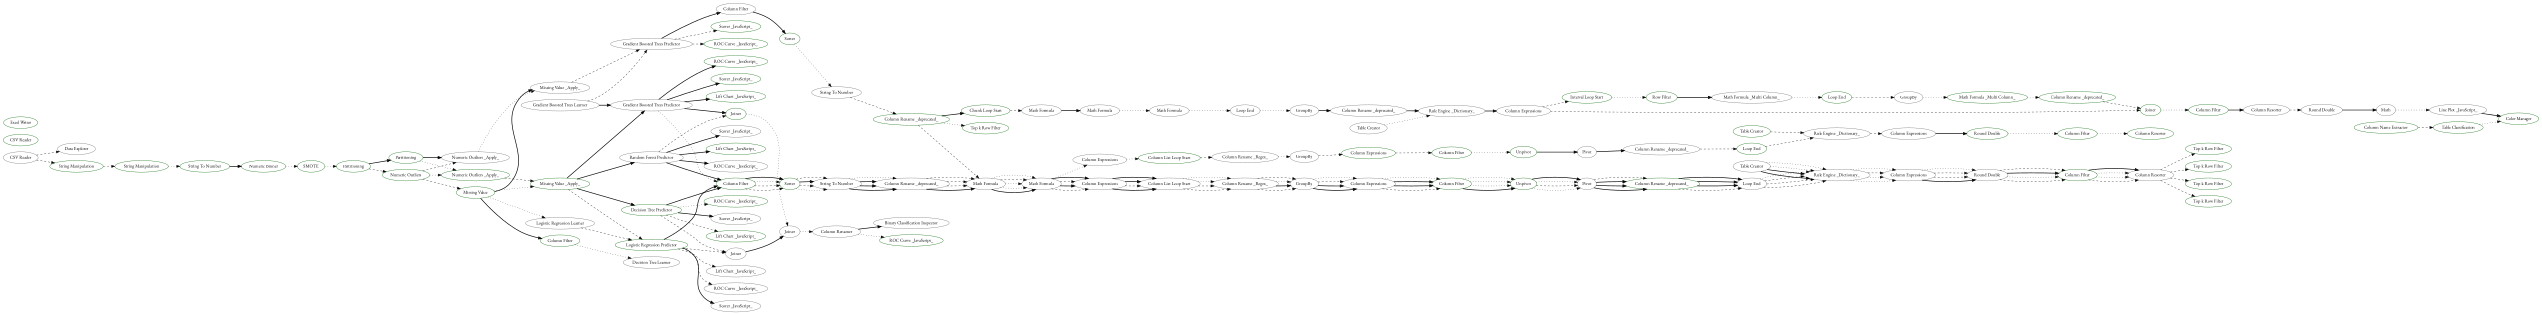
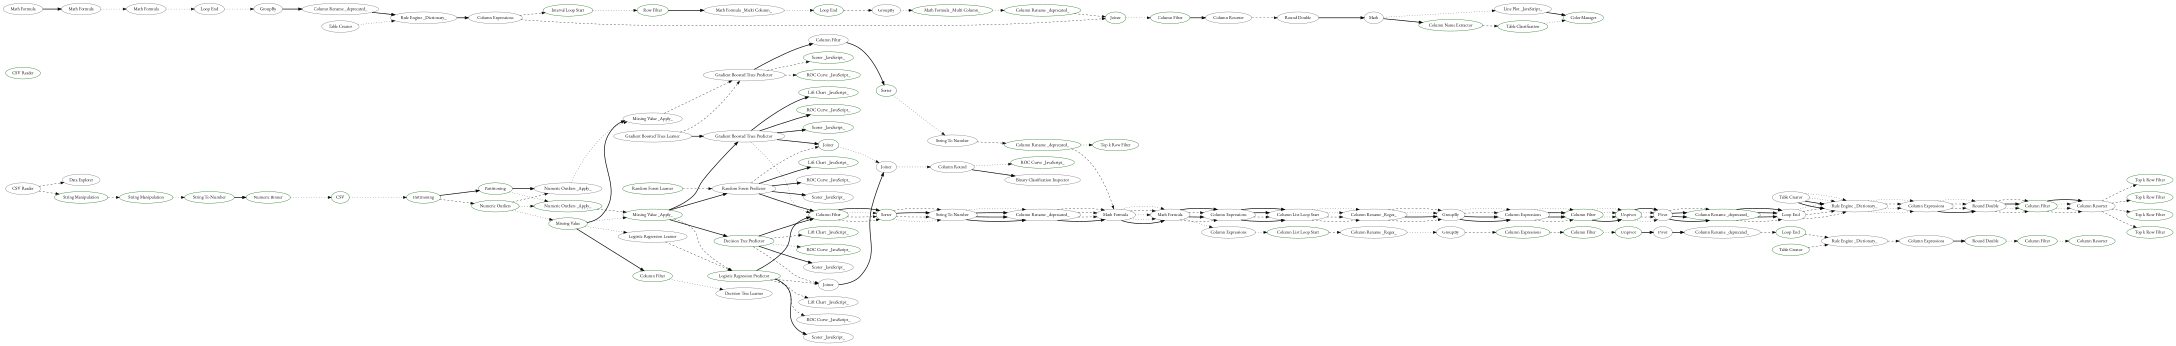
none -> (1401, 20)
(986, 111) -> none
(21, 123) -> none
(311, 166) -> (340, 197)
(440, 184) -> (531, 215)
none -> (653, 189)
(837, 232) -> (952, 167)
